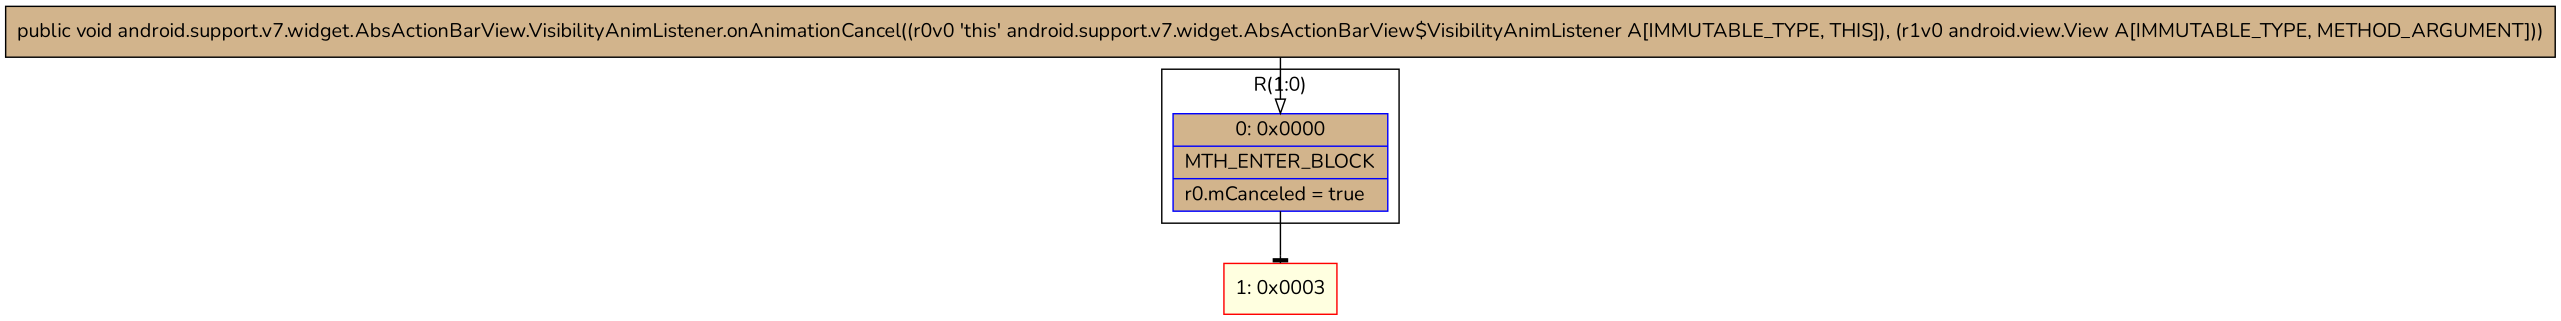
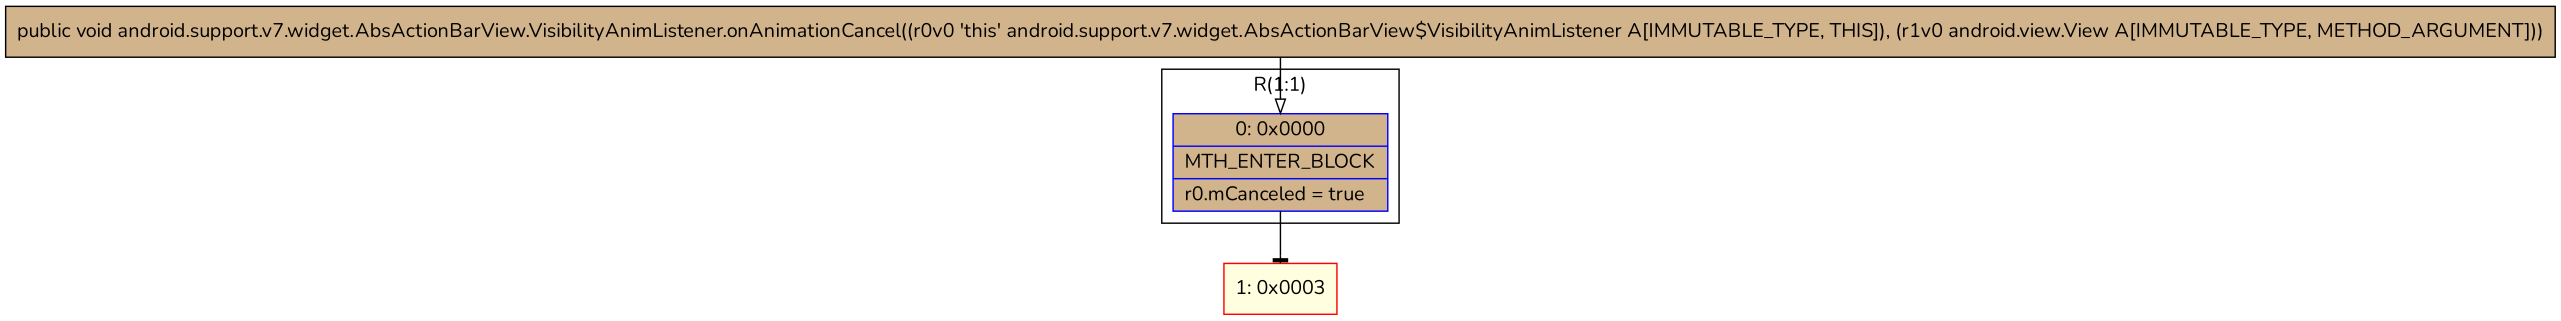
(1280, 85) -> (1280, 85)
